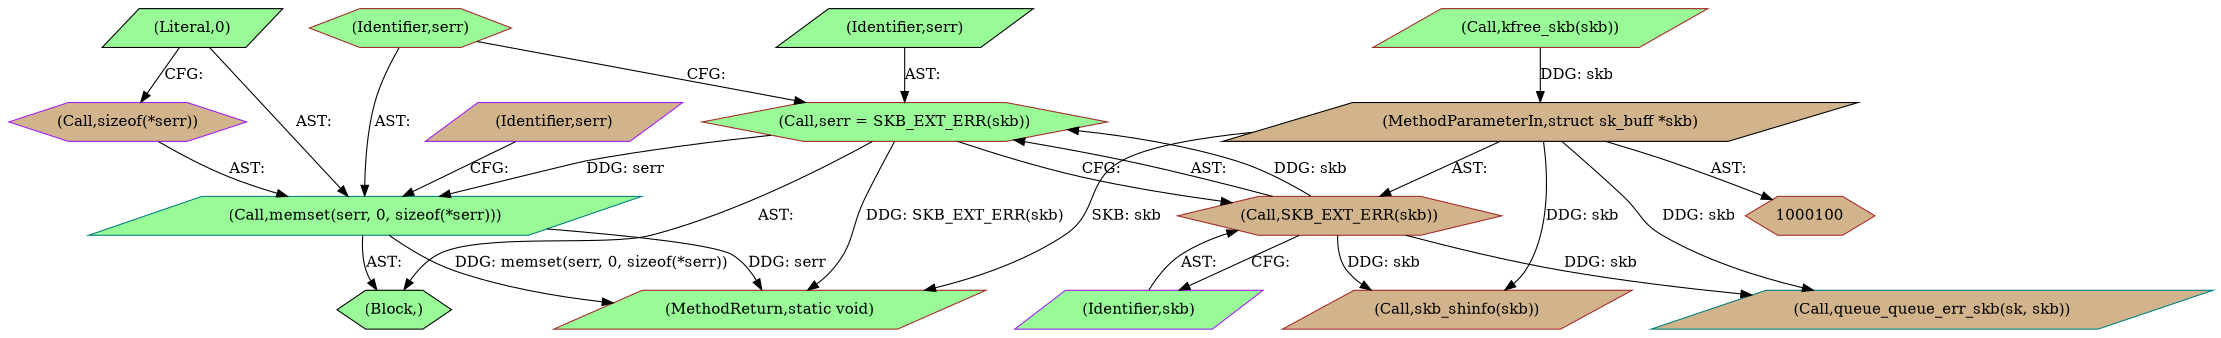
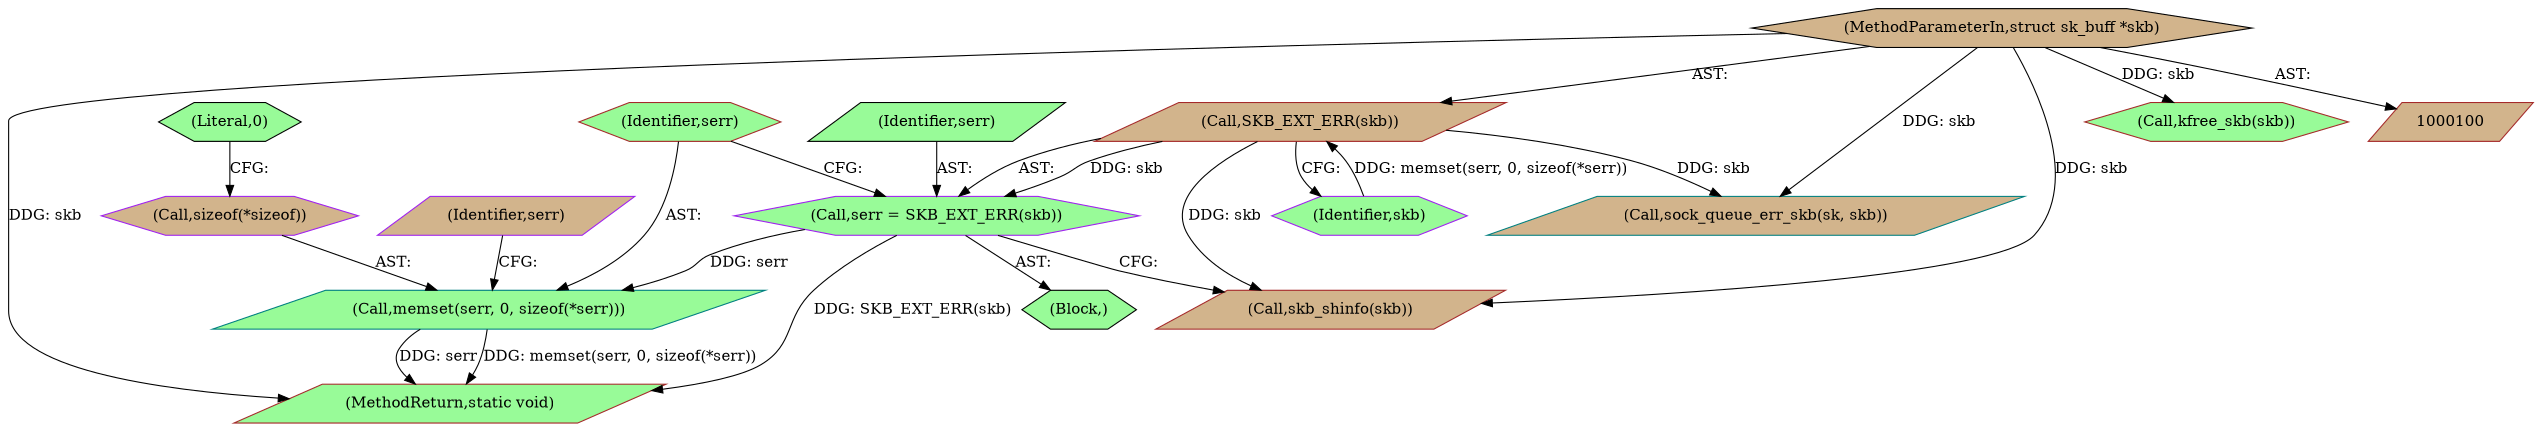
(192, 28) -> (230, 122)
(1540, 28) -> (2217, 122)
(1540, 70) -> (2104, 73)
(275, 118) -> none
(128, 122) -> (230, 216)
(905, 122) -> (937, 216)
(1540, 122) -> (2002, 28)
(1088, 178) -> (1105, 267)
(1126, 216) -> (45, 216)
(1340, 216) -> (1300, 122)
(1810, 216) -> (2451, 122)
(363, 259) -> none
(1201, 263) -> (1491, 169)
(1139, 310) -> (1369, 216)
(1932, 310) -> (1756, 216)
